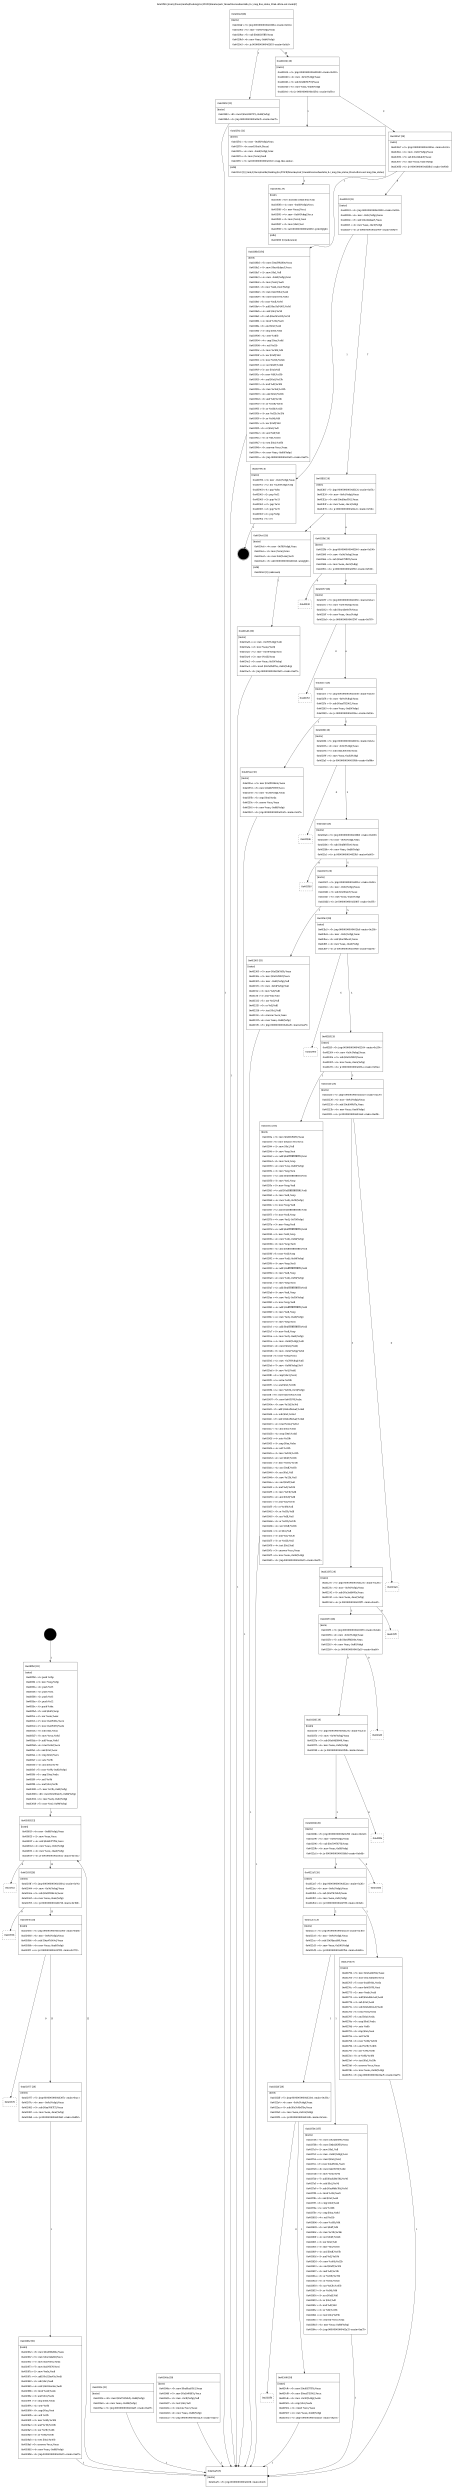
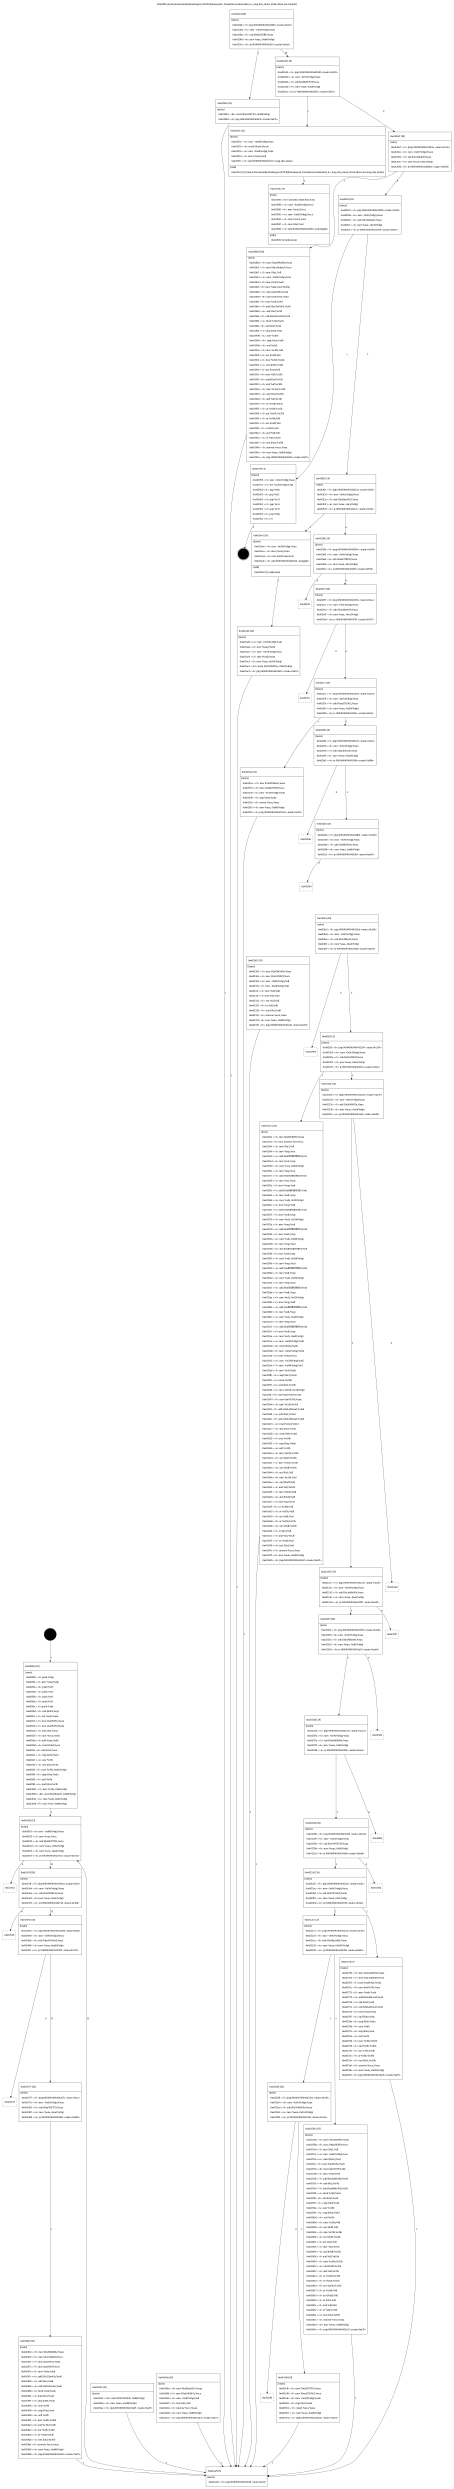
(347, 886) -> none
